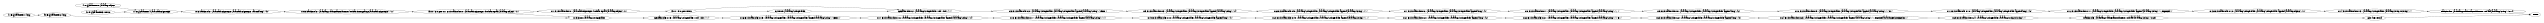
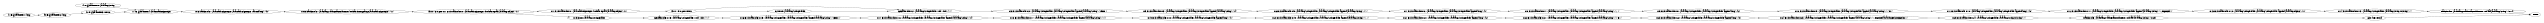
(98, 6) -> (98, 6)
(152, 12) -> (152, 12)
(318, 18) -> (76, 14)
